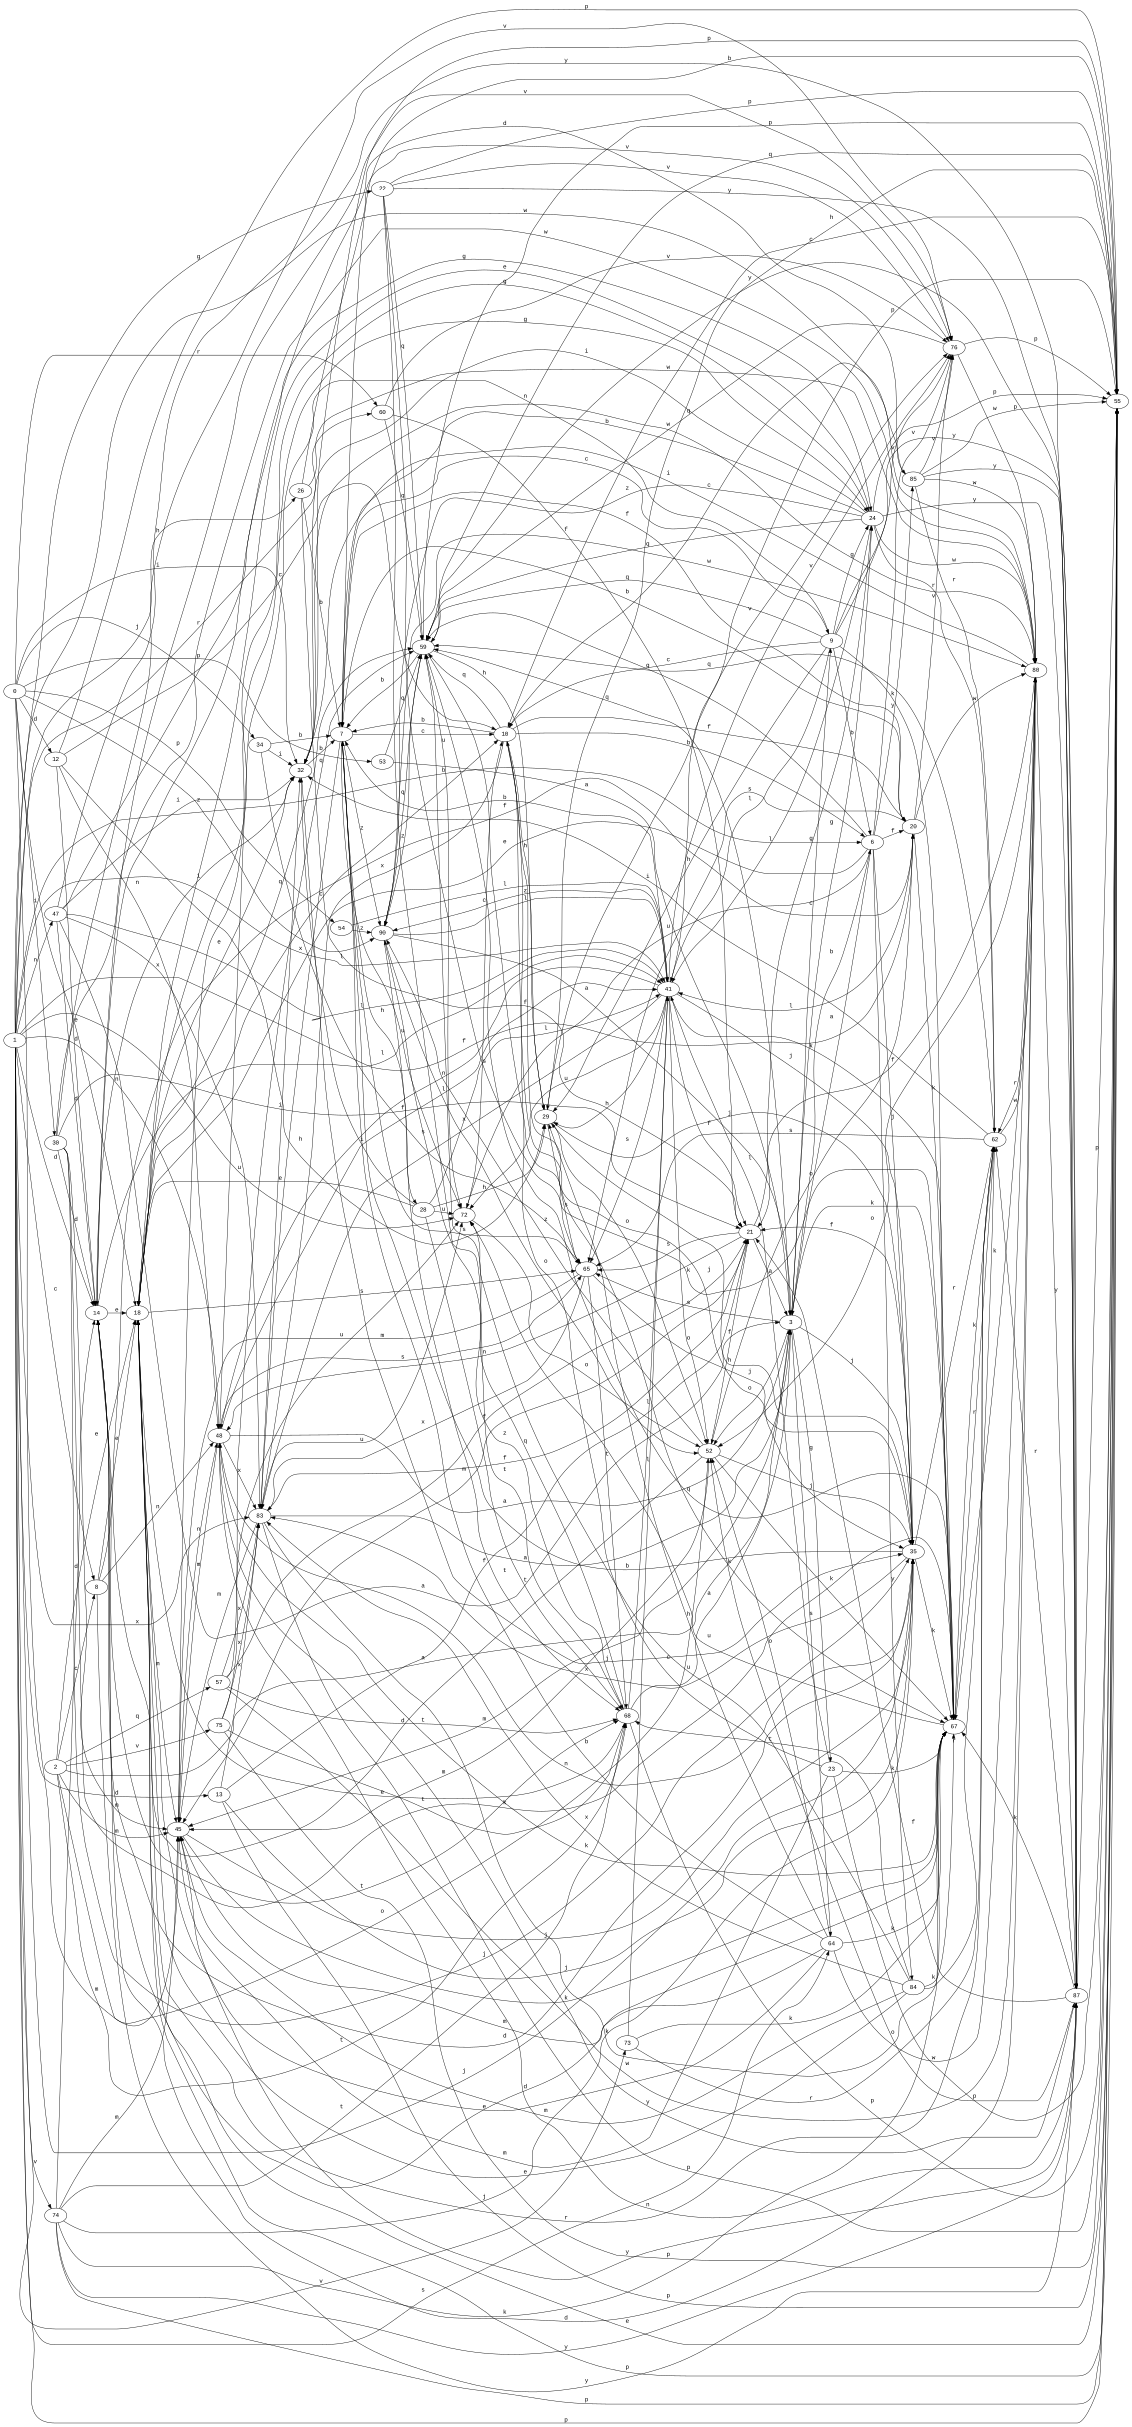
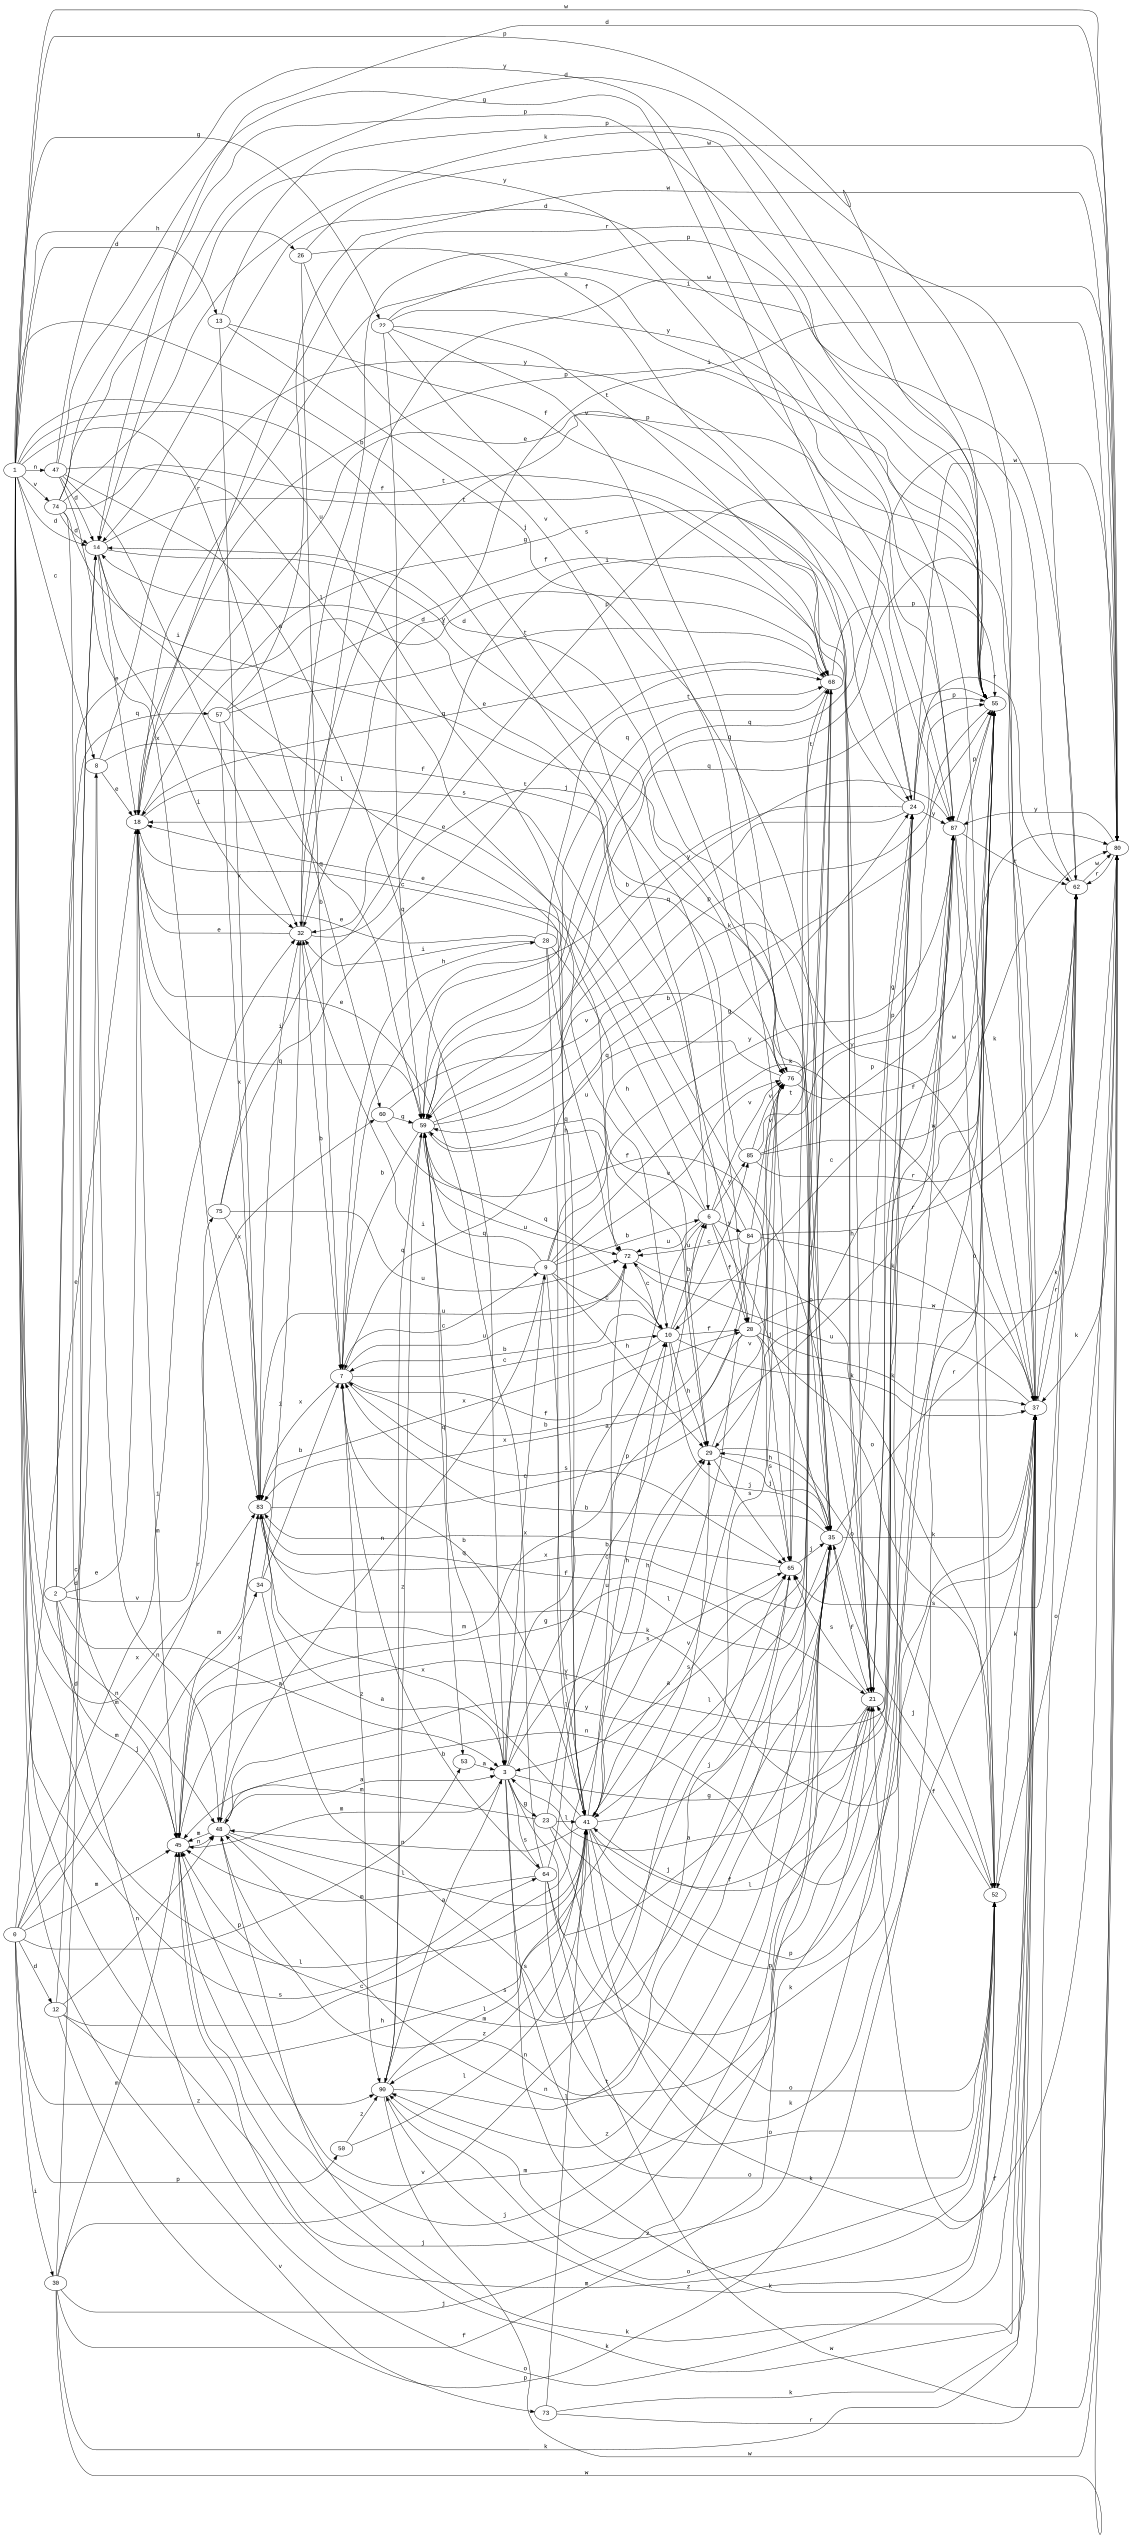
(411, 682) -> (442, 1442)
(342, 928) -> (342, 2149)
none -> (382, 1148)
(954, 1727) -> (1036, 1408)
(484, 2197) -> (444, 714)
